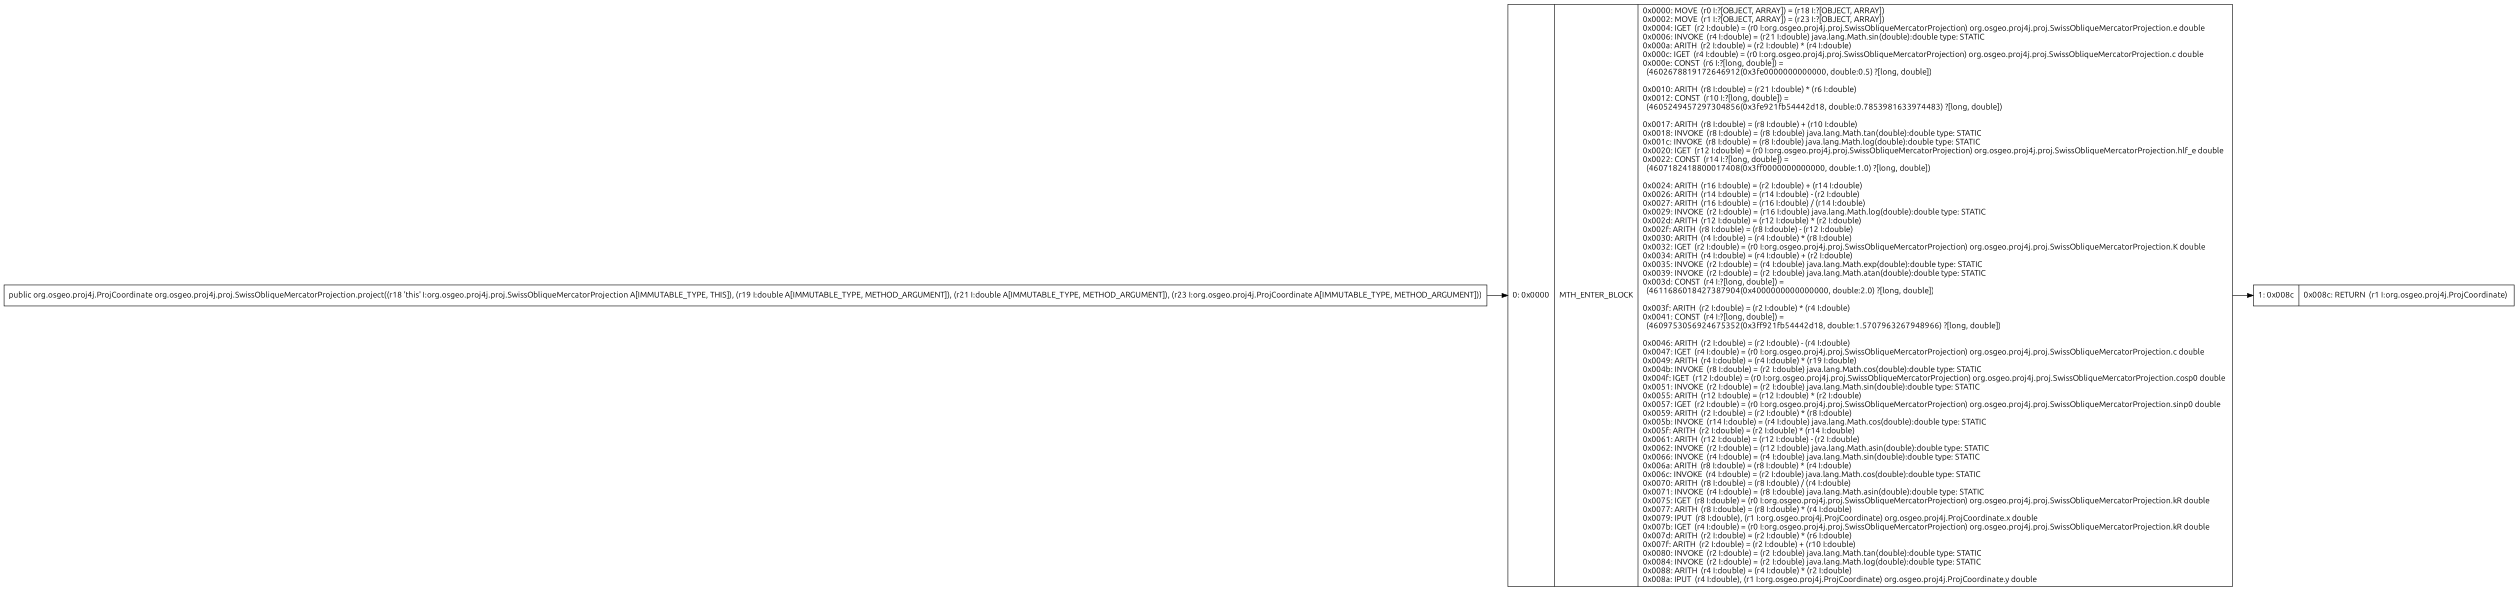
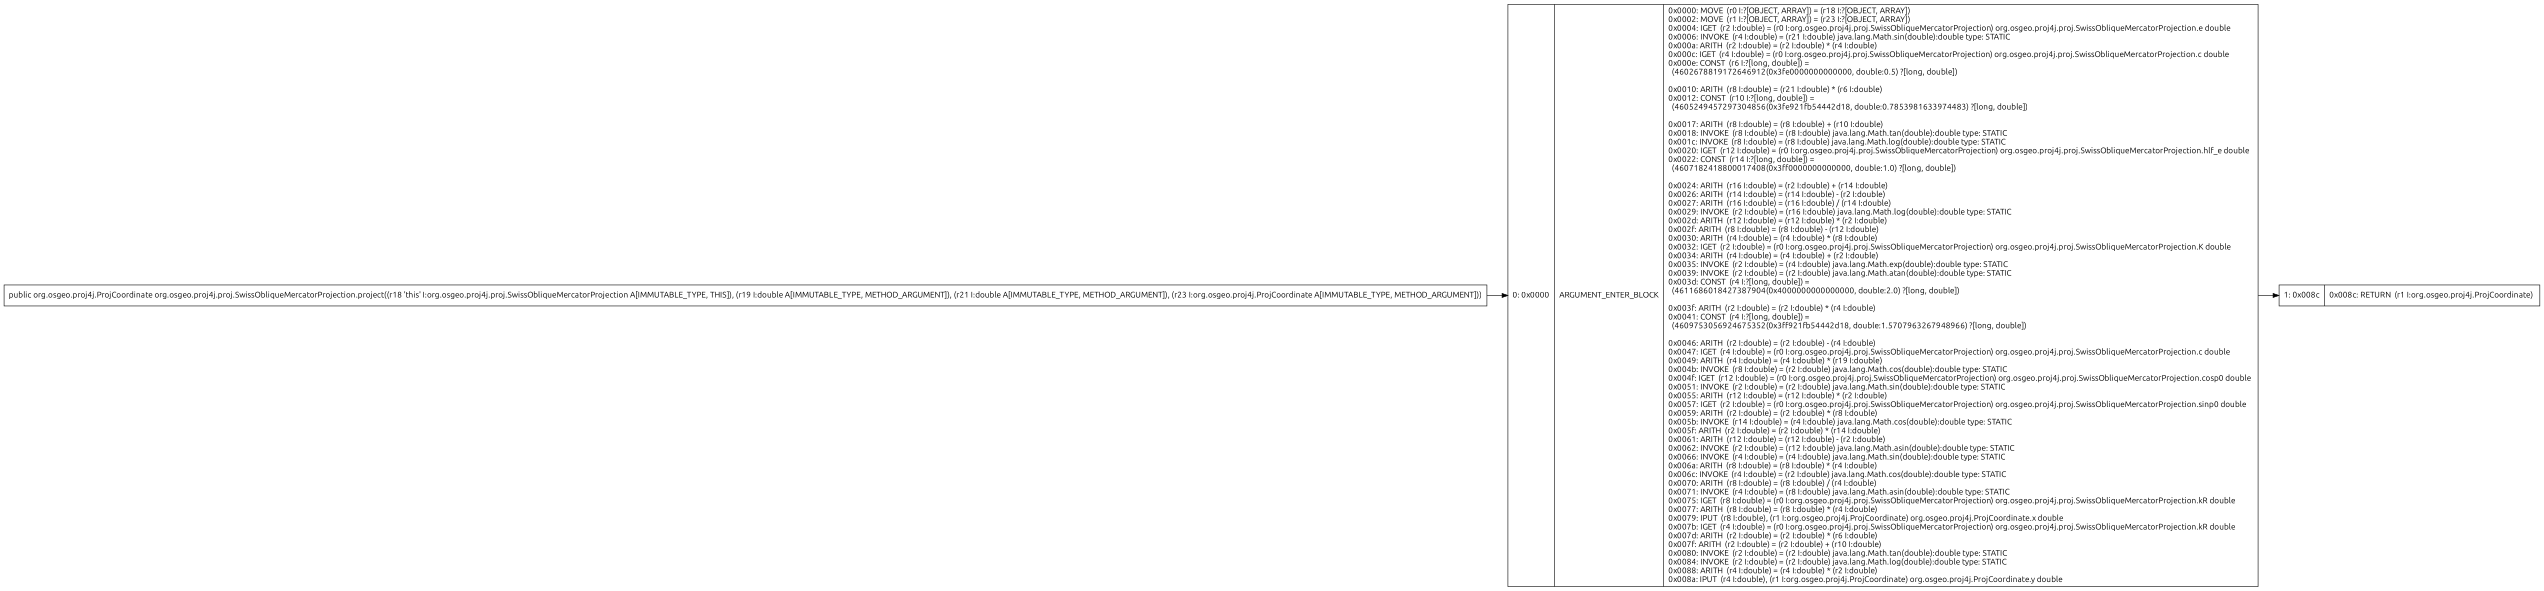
(1596, 295) -> (1609, 295)
